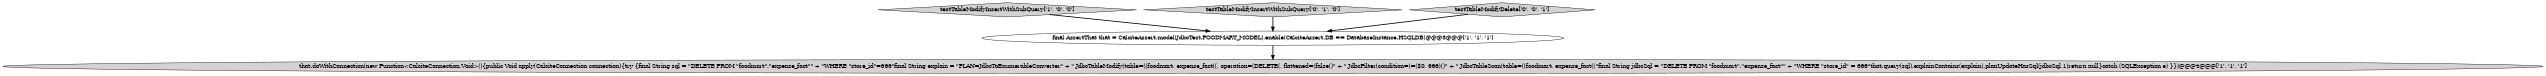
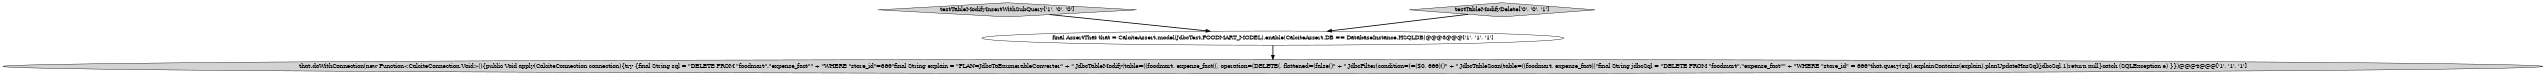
(1273, 10) -> none
